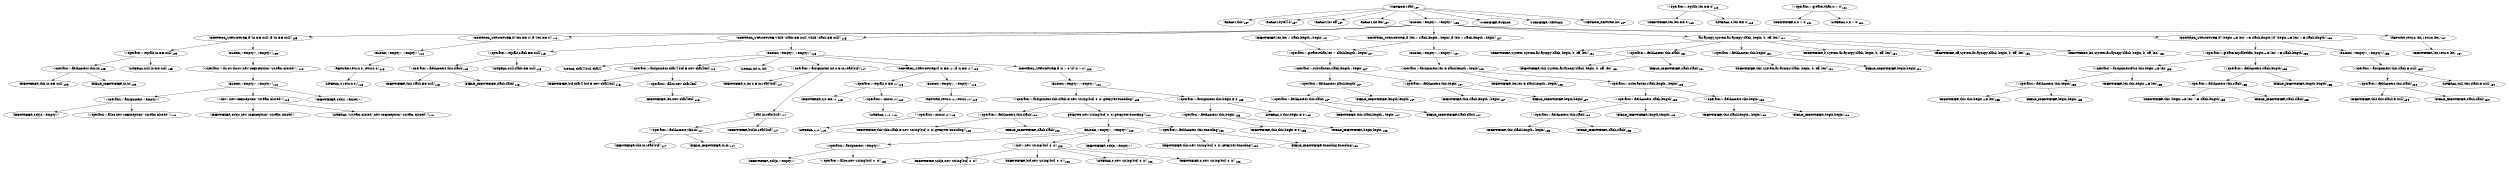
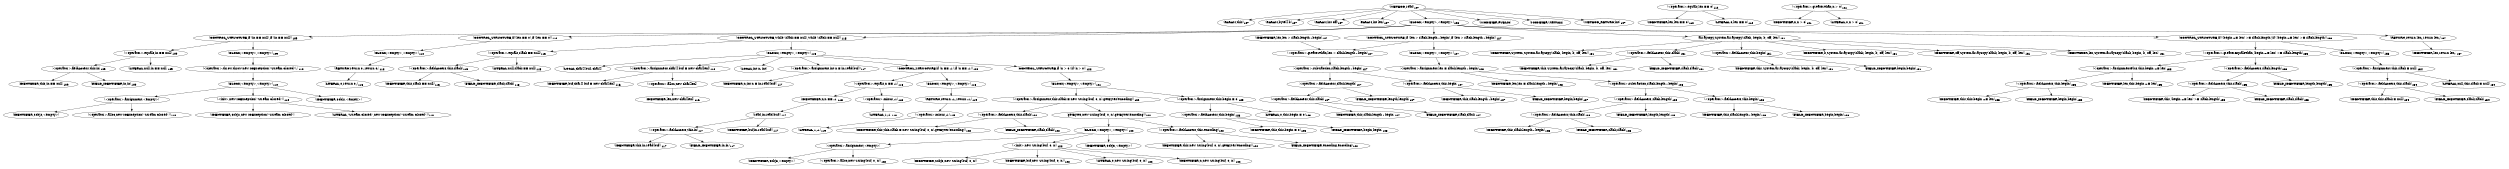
(798, 90) -> (796, 107)
